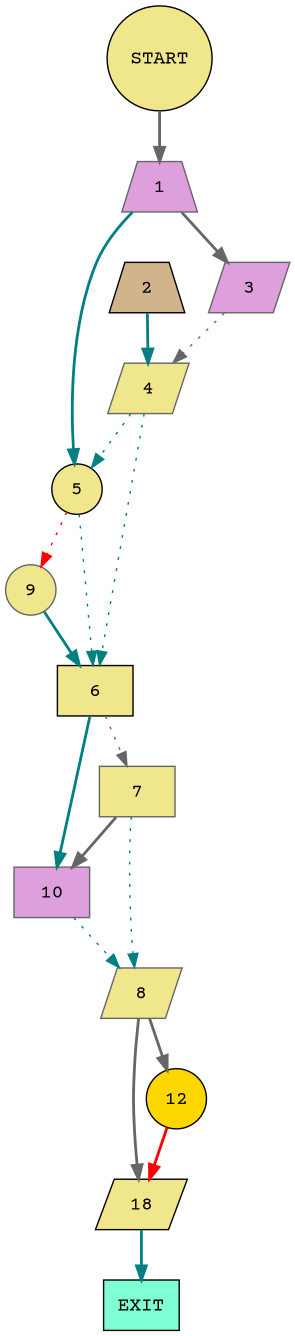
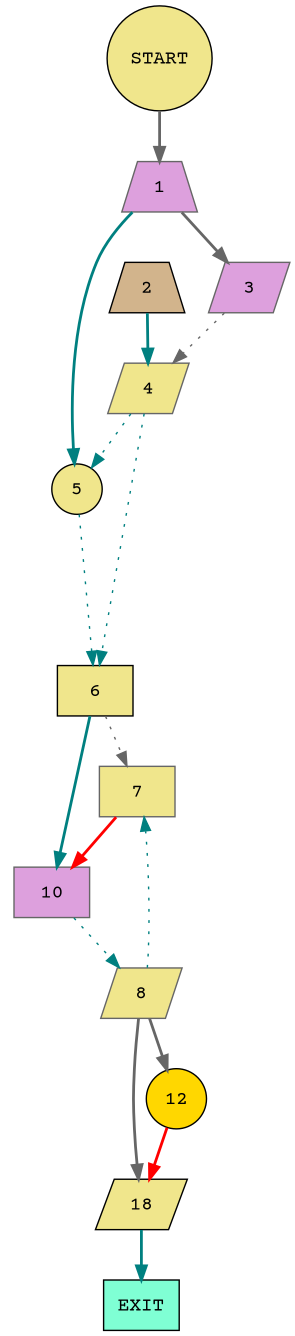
(31, 590) -> none
(99, 837) -> (99, 837)
(130, 885) -> (149, 899)
